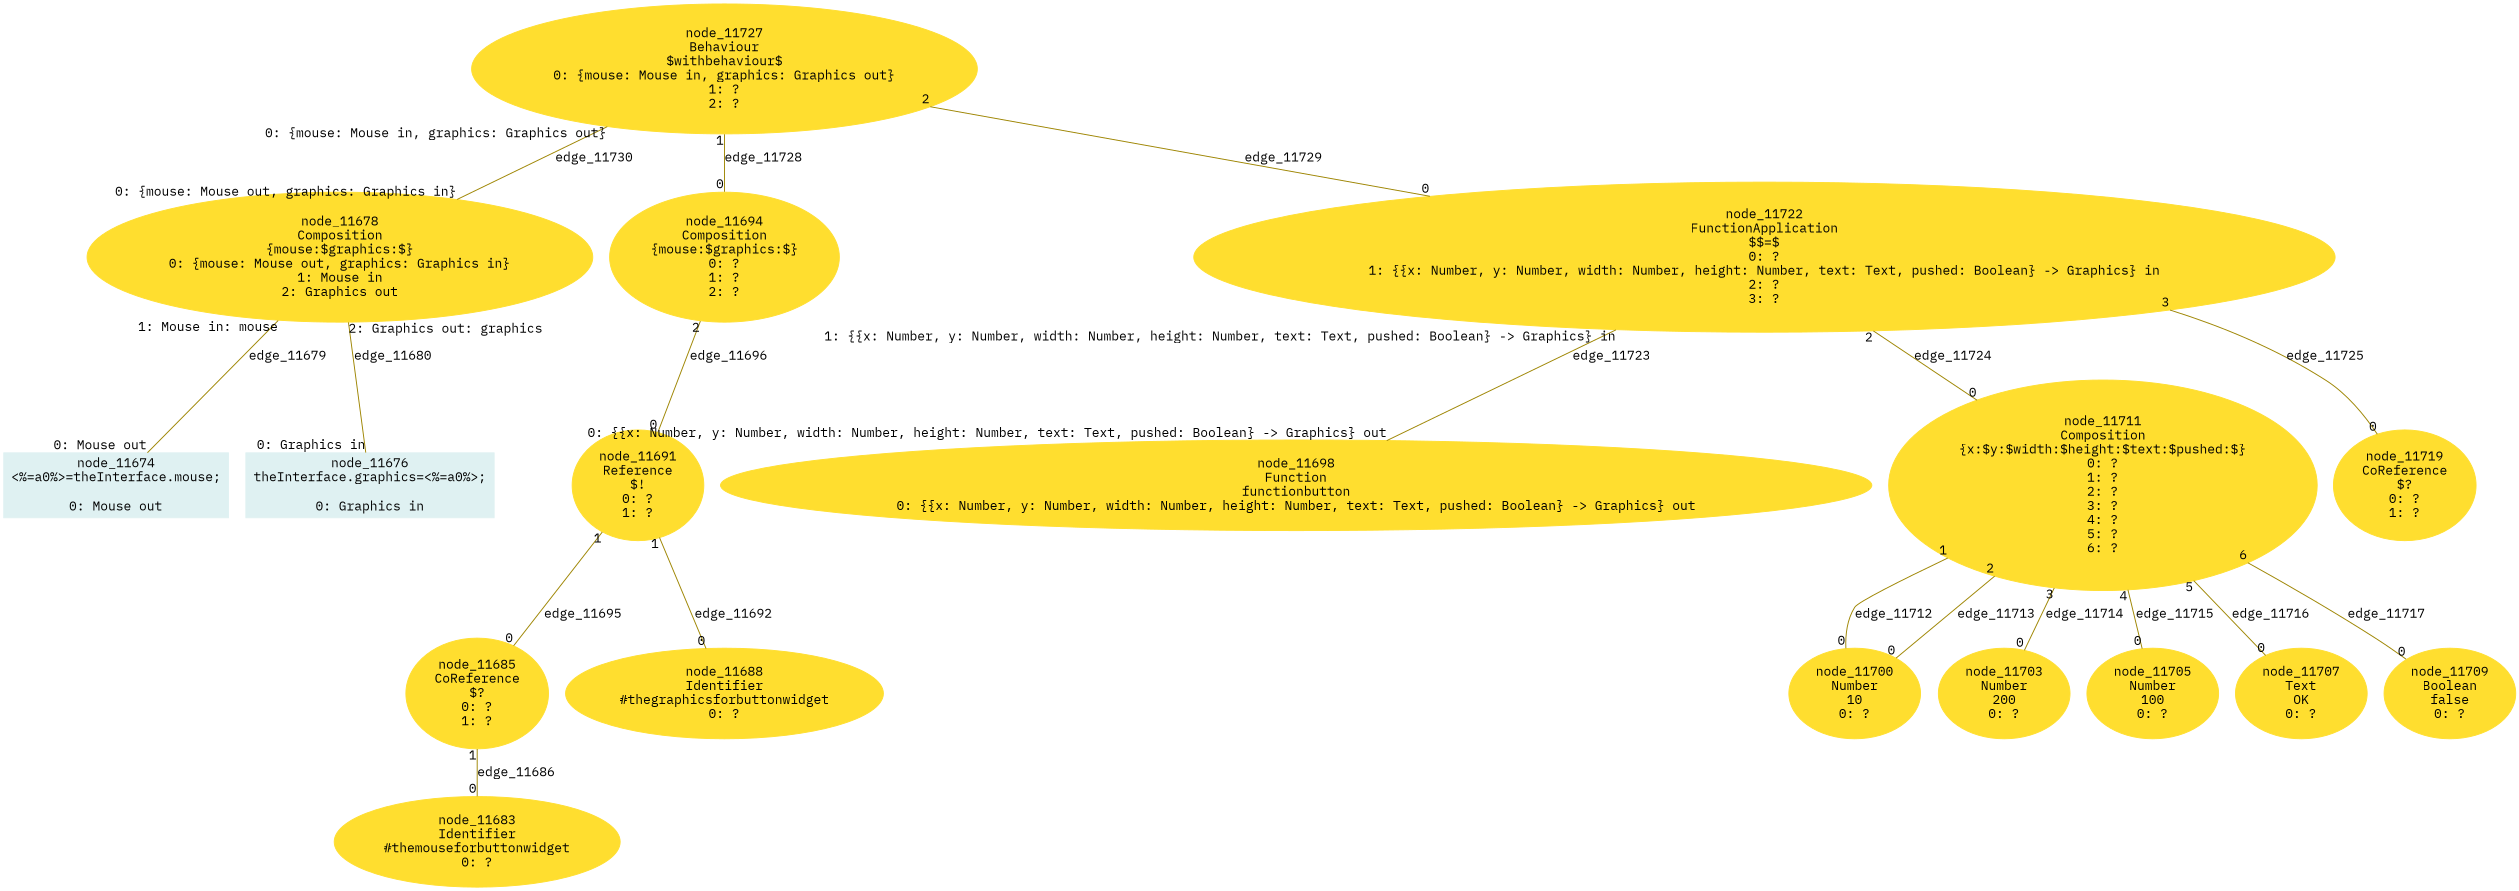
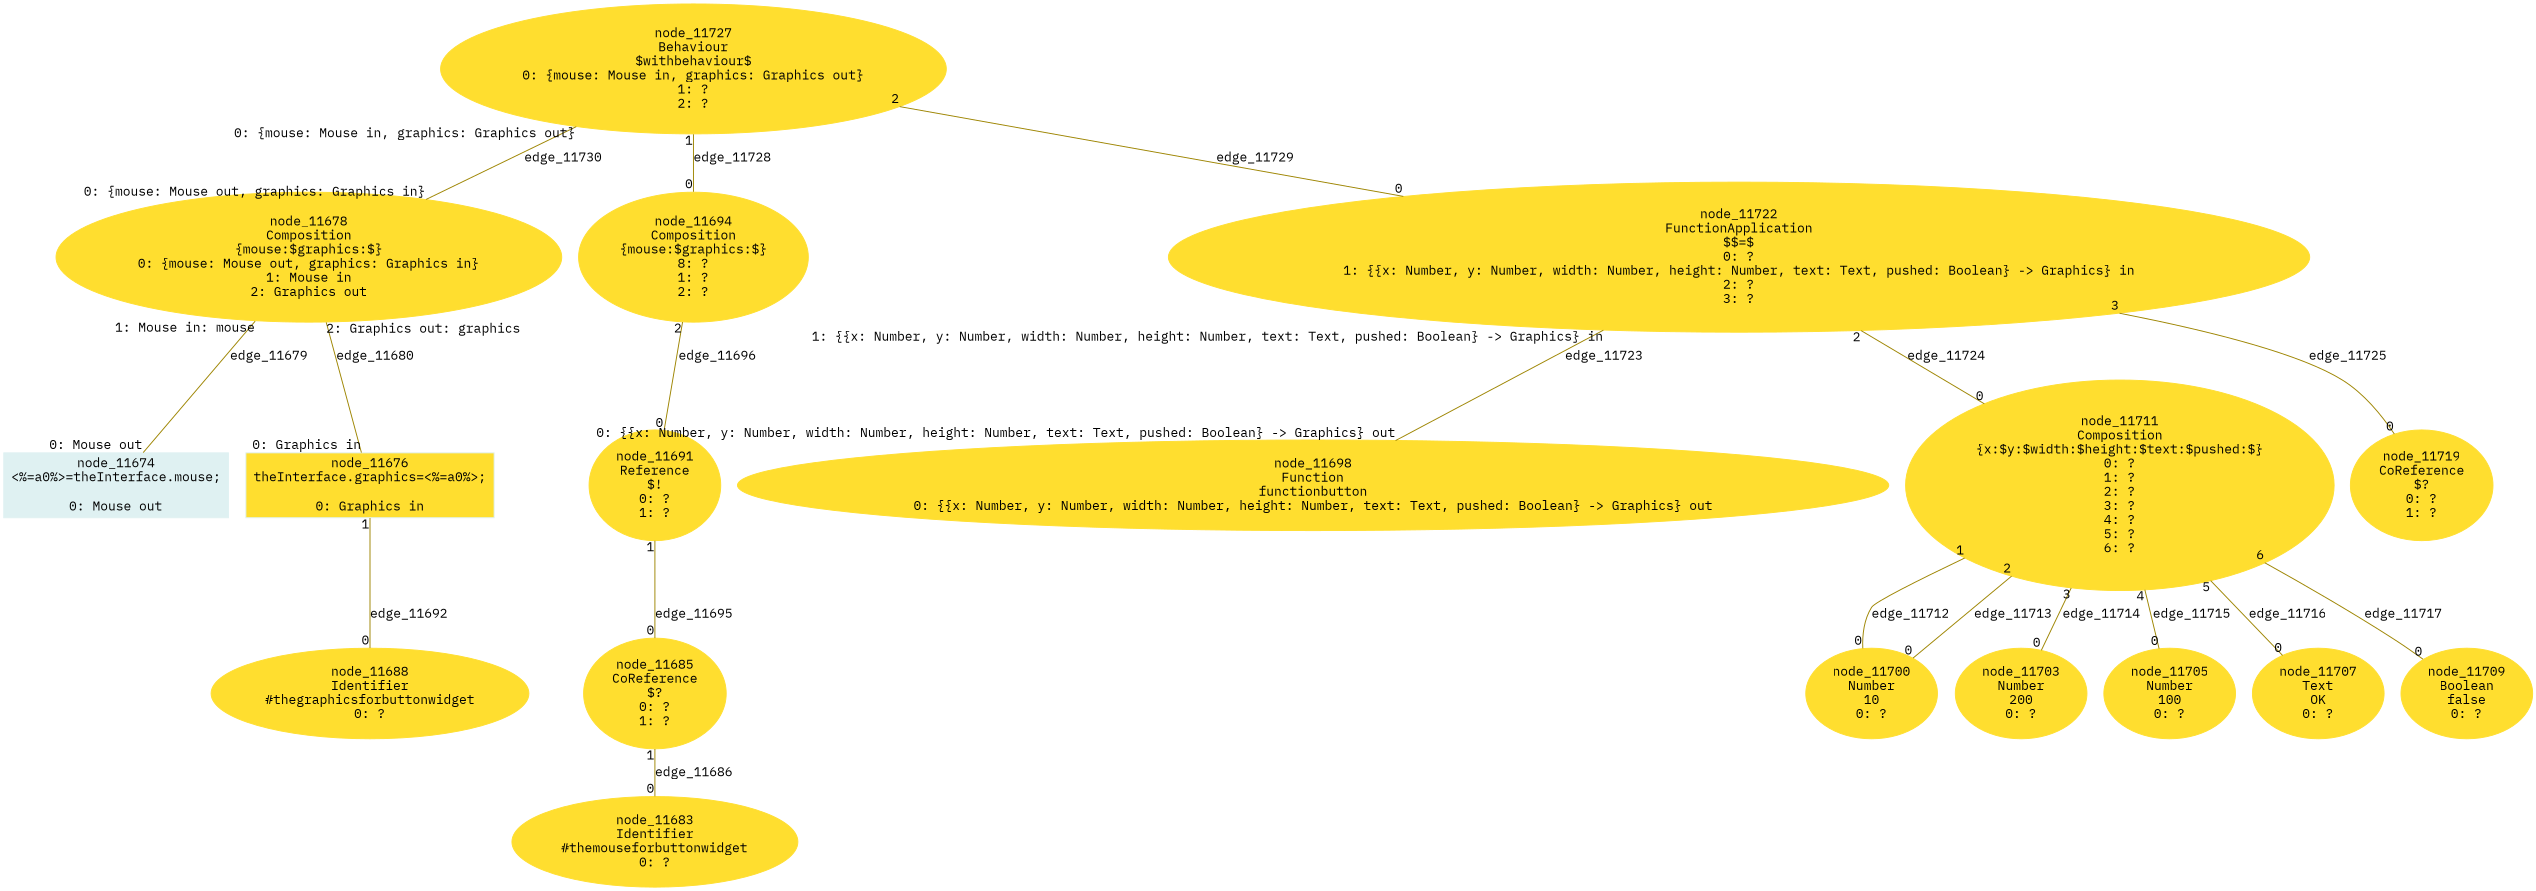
(724, 257) -> (693, 257)
(370, 485) -> (370, 485)
(683, 593) -> (370, 583)
